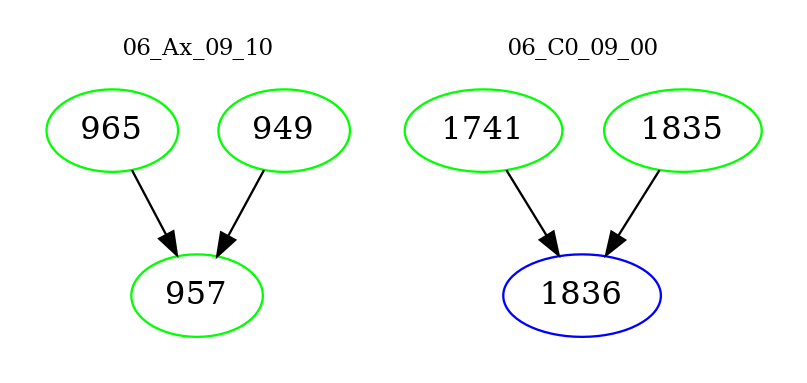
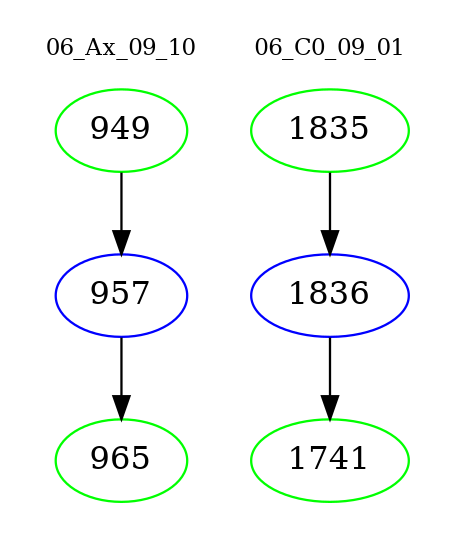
(583, 49) -> (330, 49)
(149, 202) -> (121, 367)
(526, 203) -> (330, 367)
(197, 296) -> (121, 296)
